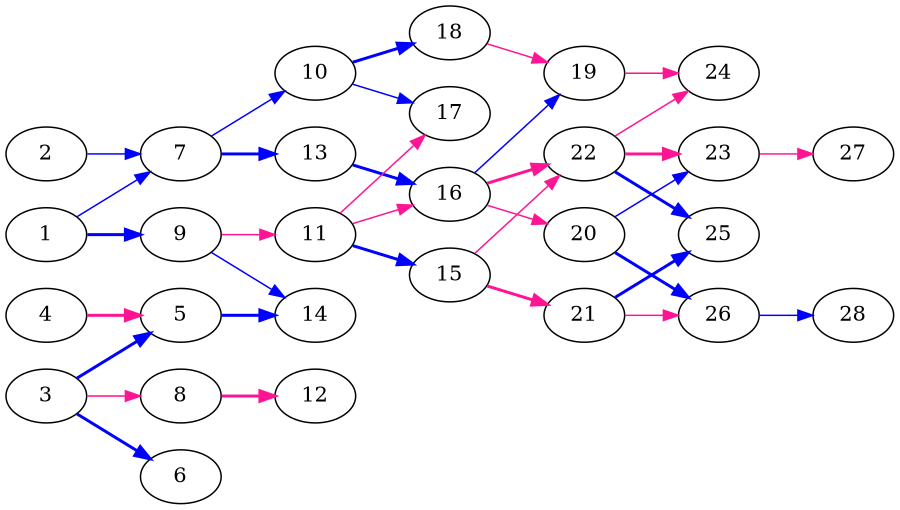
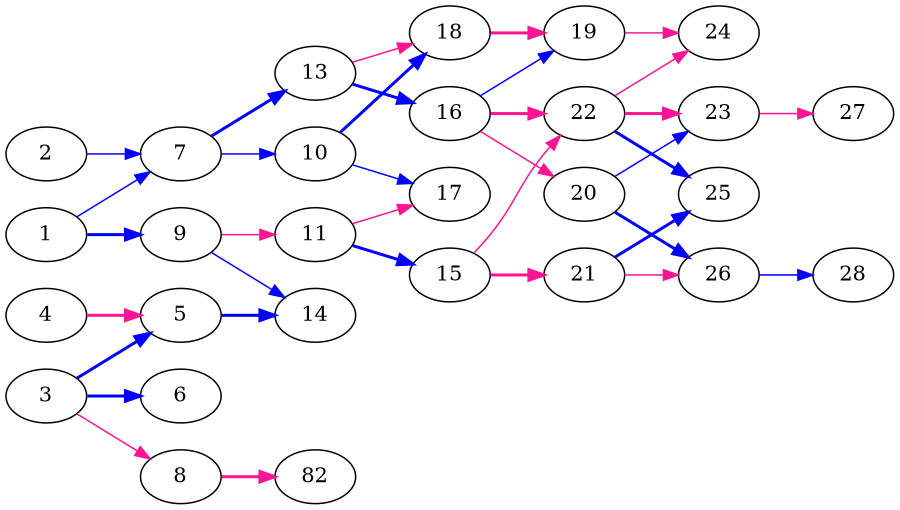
(510, 51) -> (510, 33)
none -> (376, 55)
(376, 217) -> none
(315, 396) -> (315, 477)
